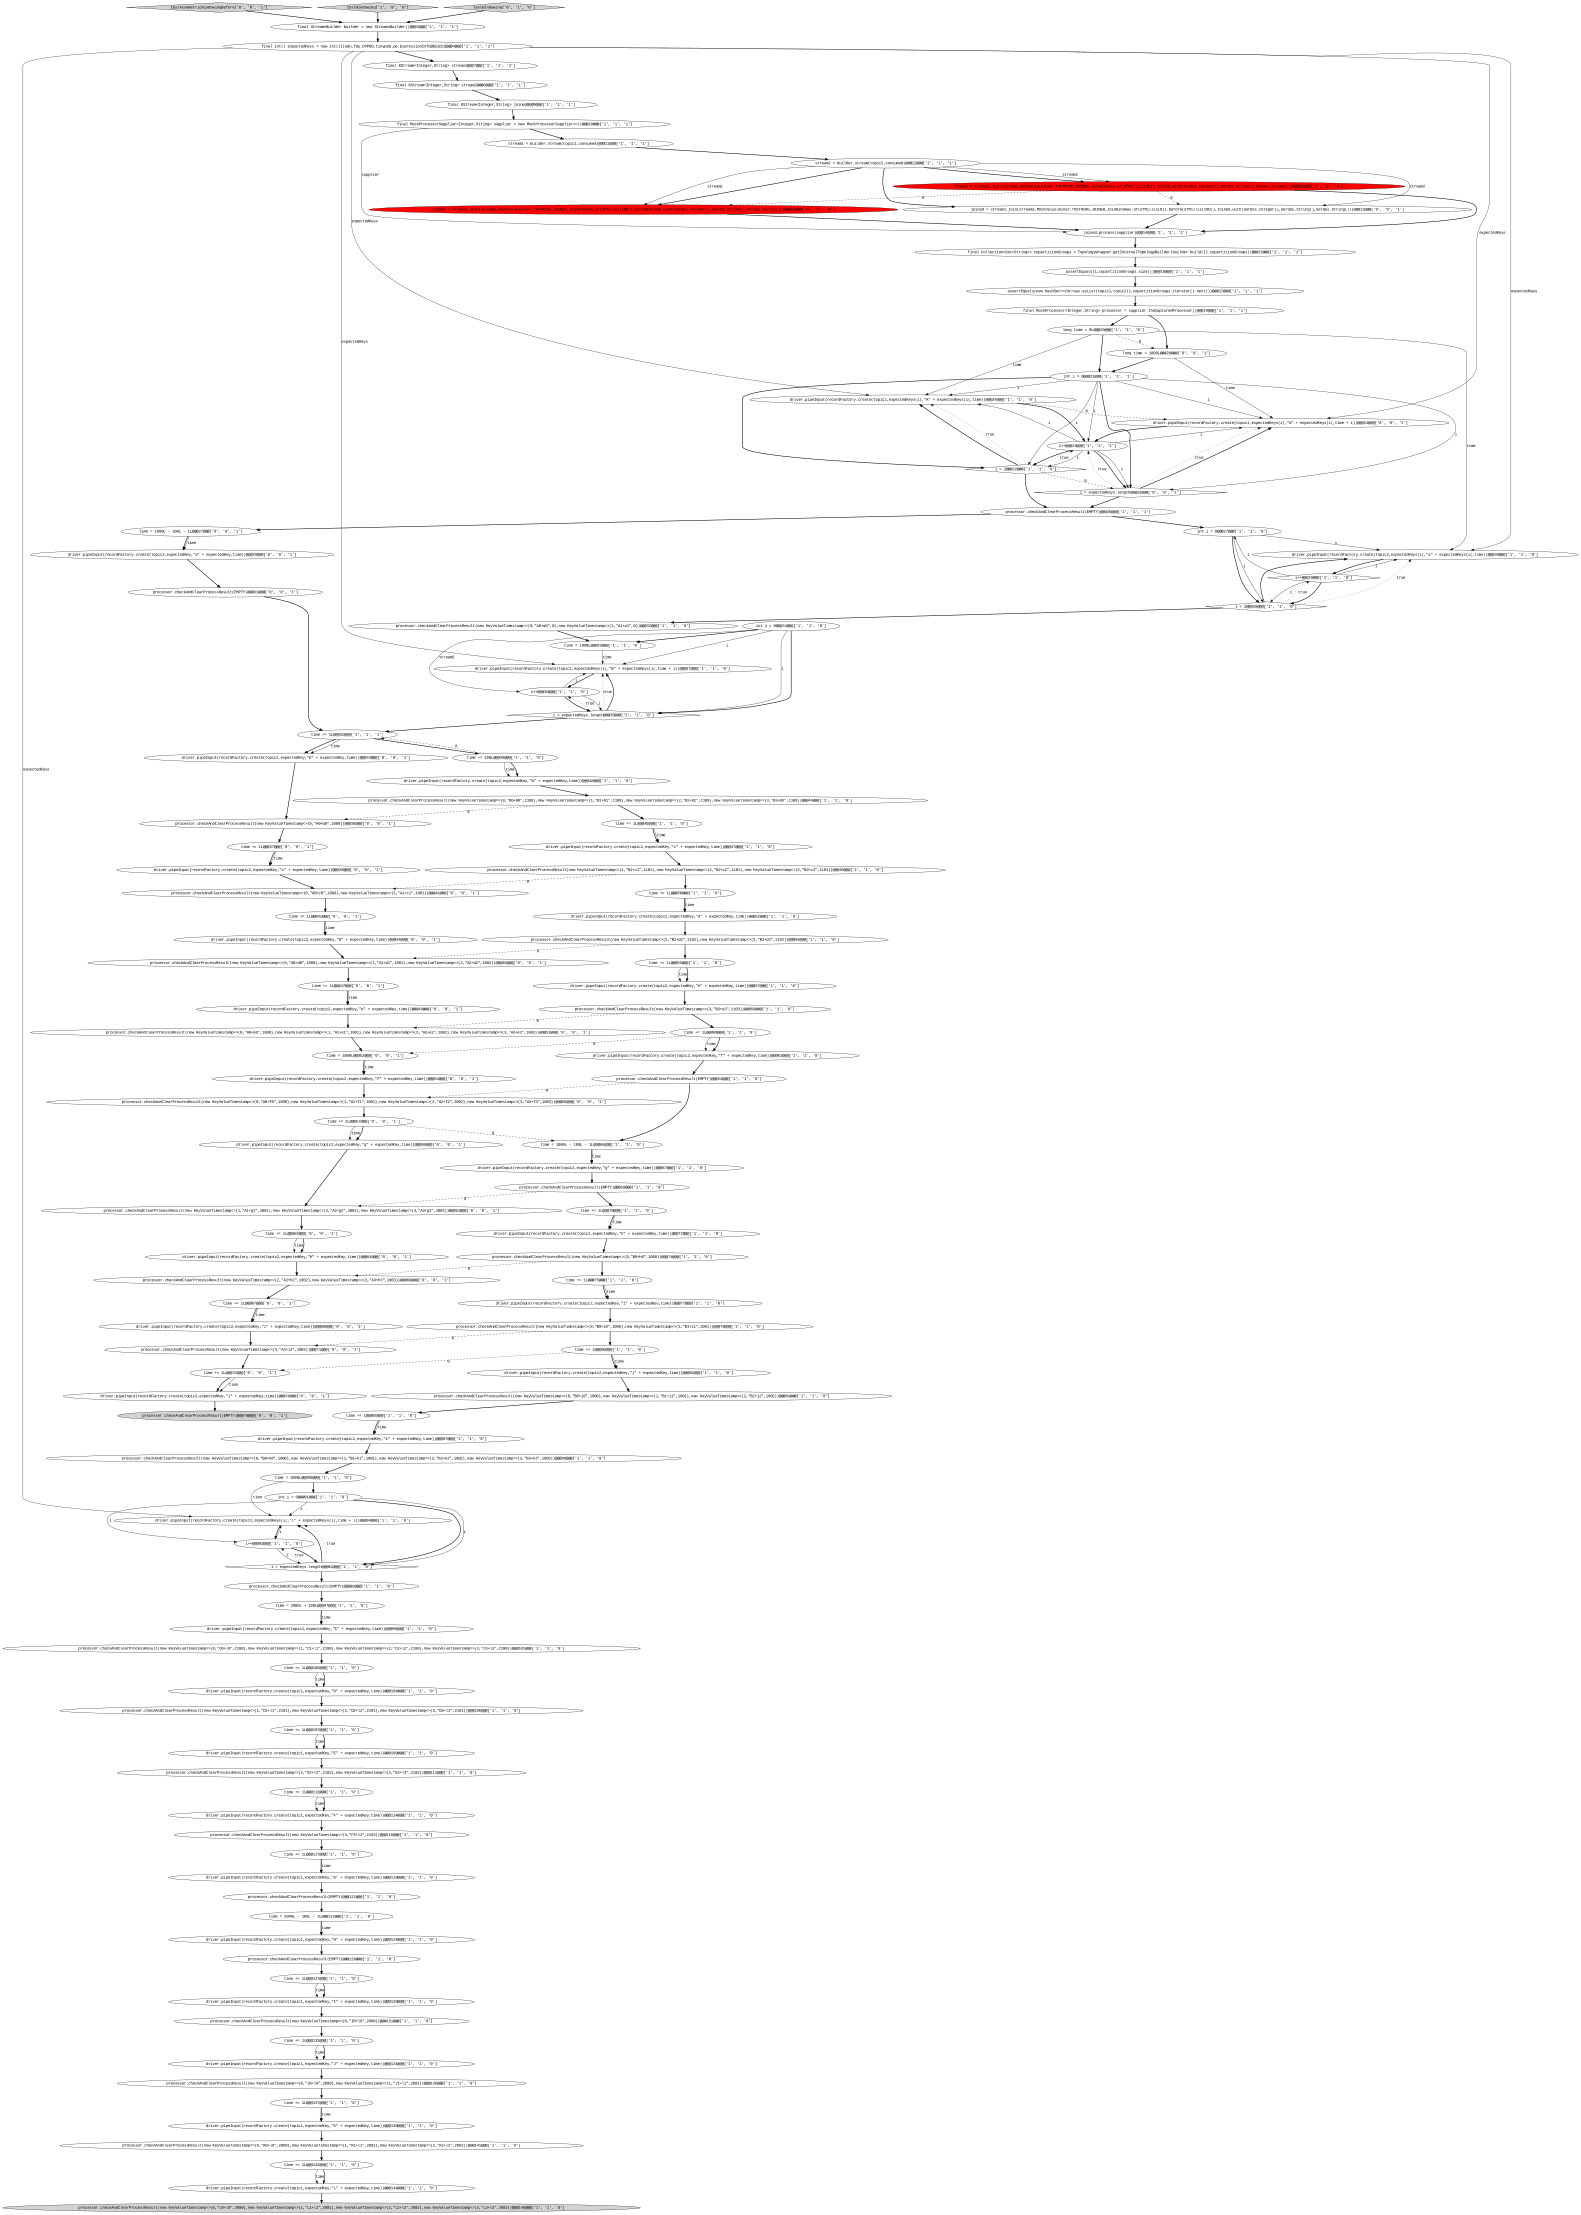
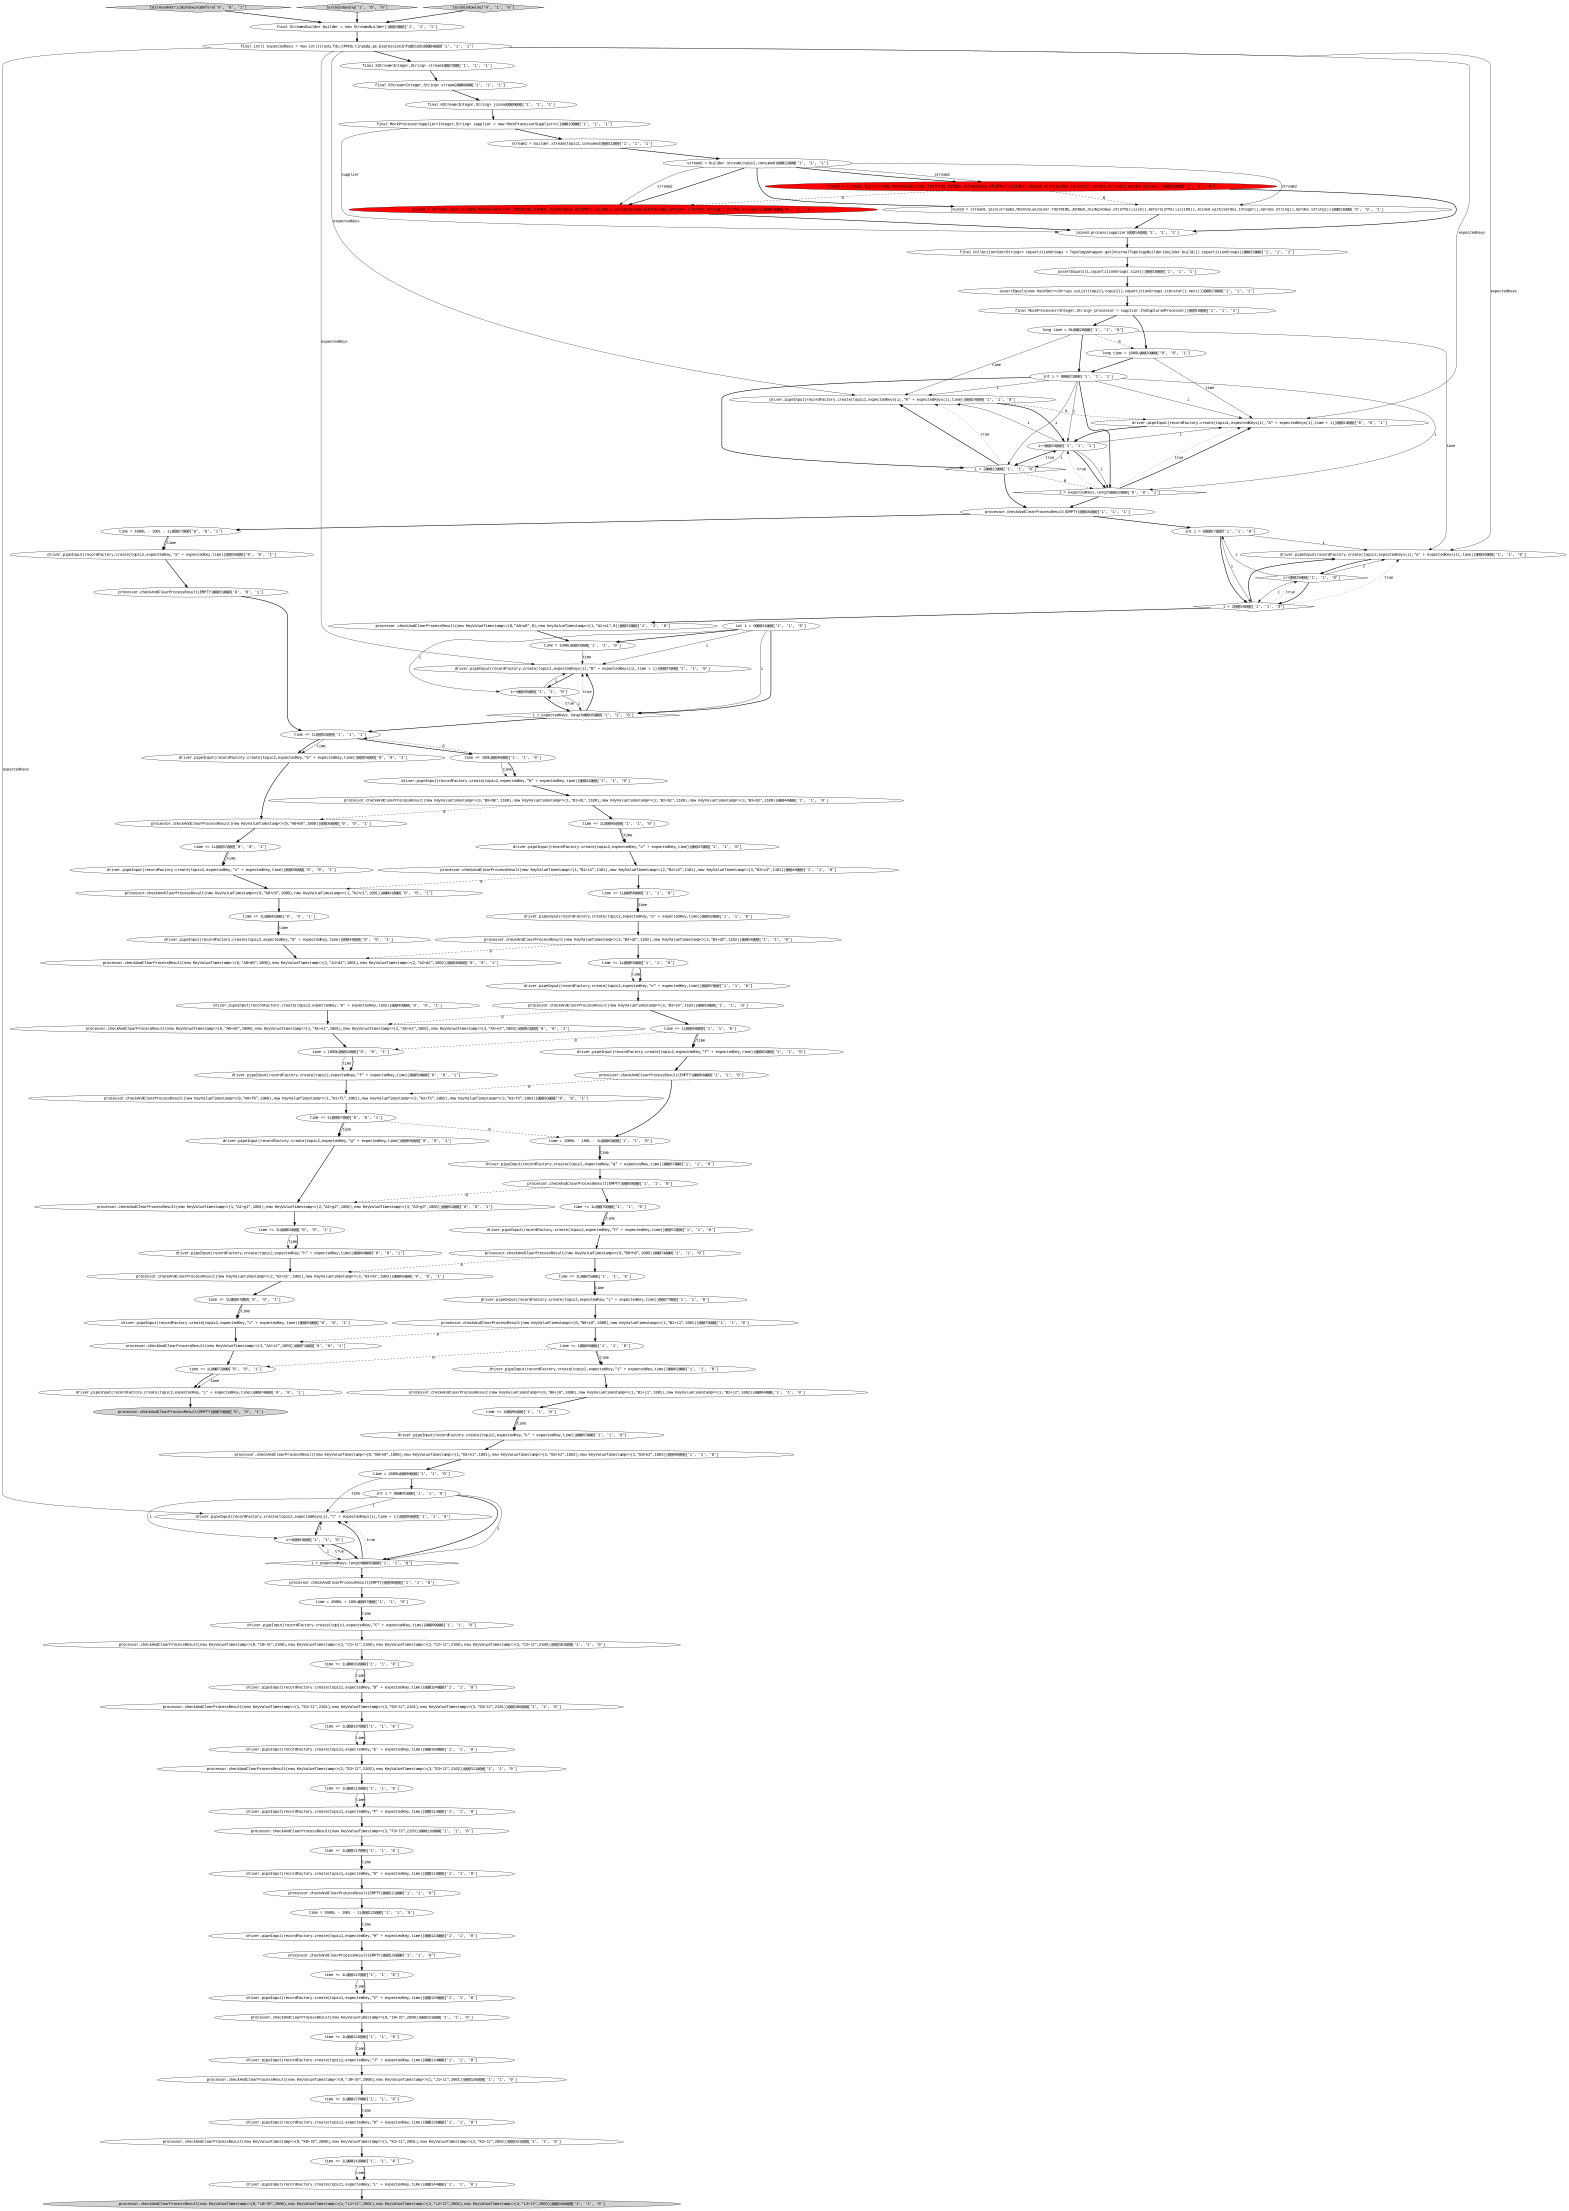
(447, 657) -> (420, 657)
(348, 986) -> none
